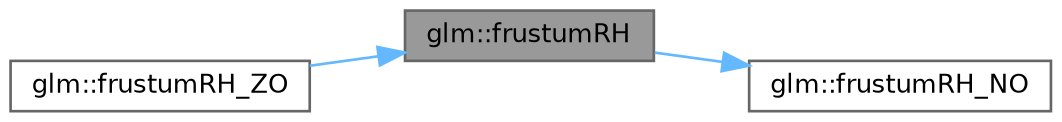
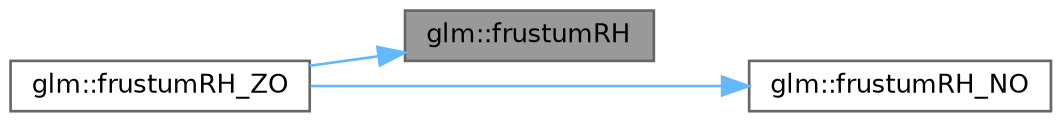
(689, 57) -> (516, 86)
